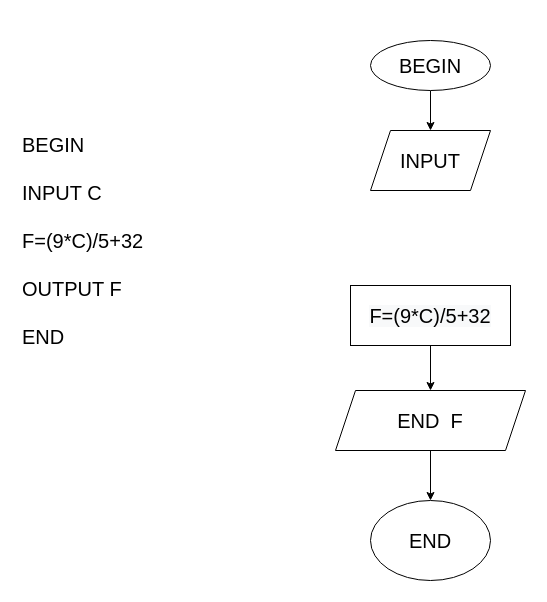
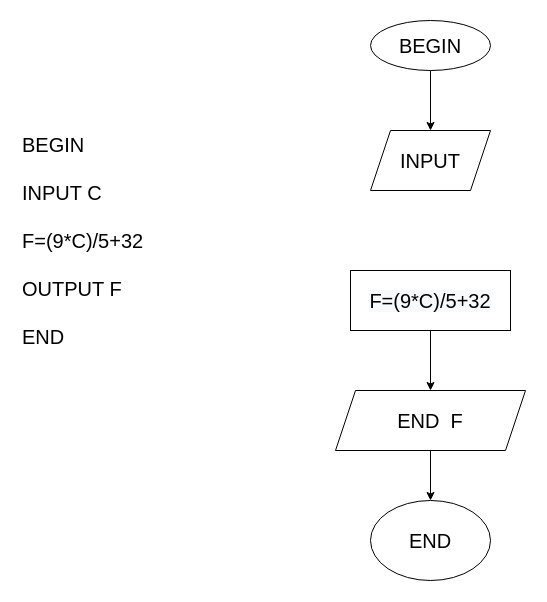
(431, 66) -> (431, 46)
(431, 316) -> (431, 301)
